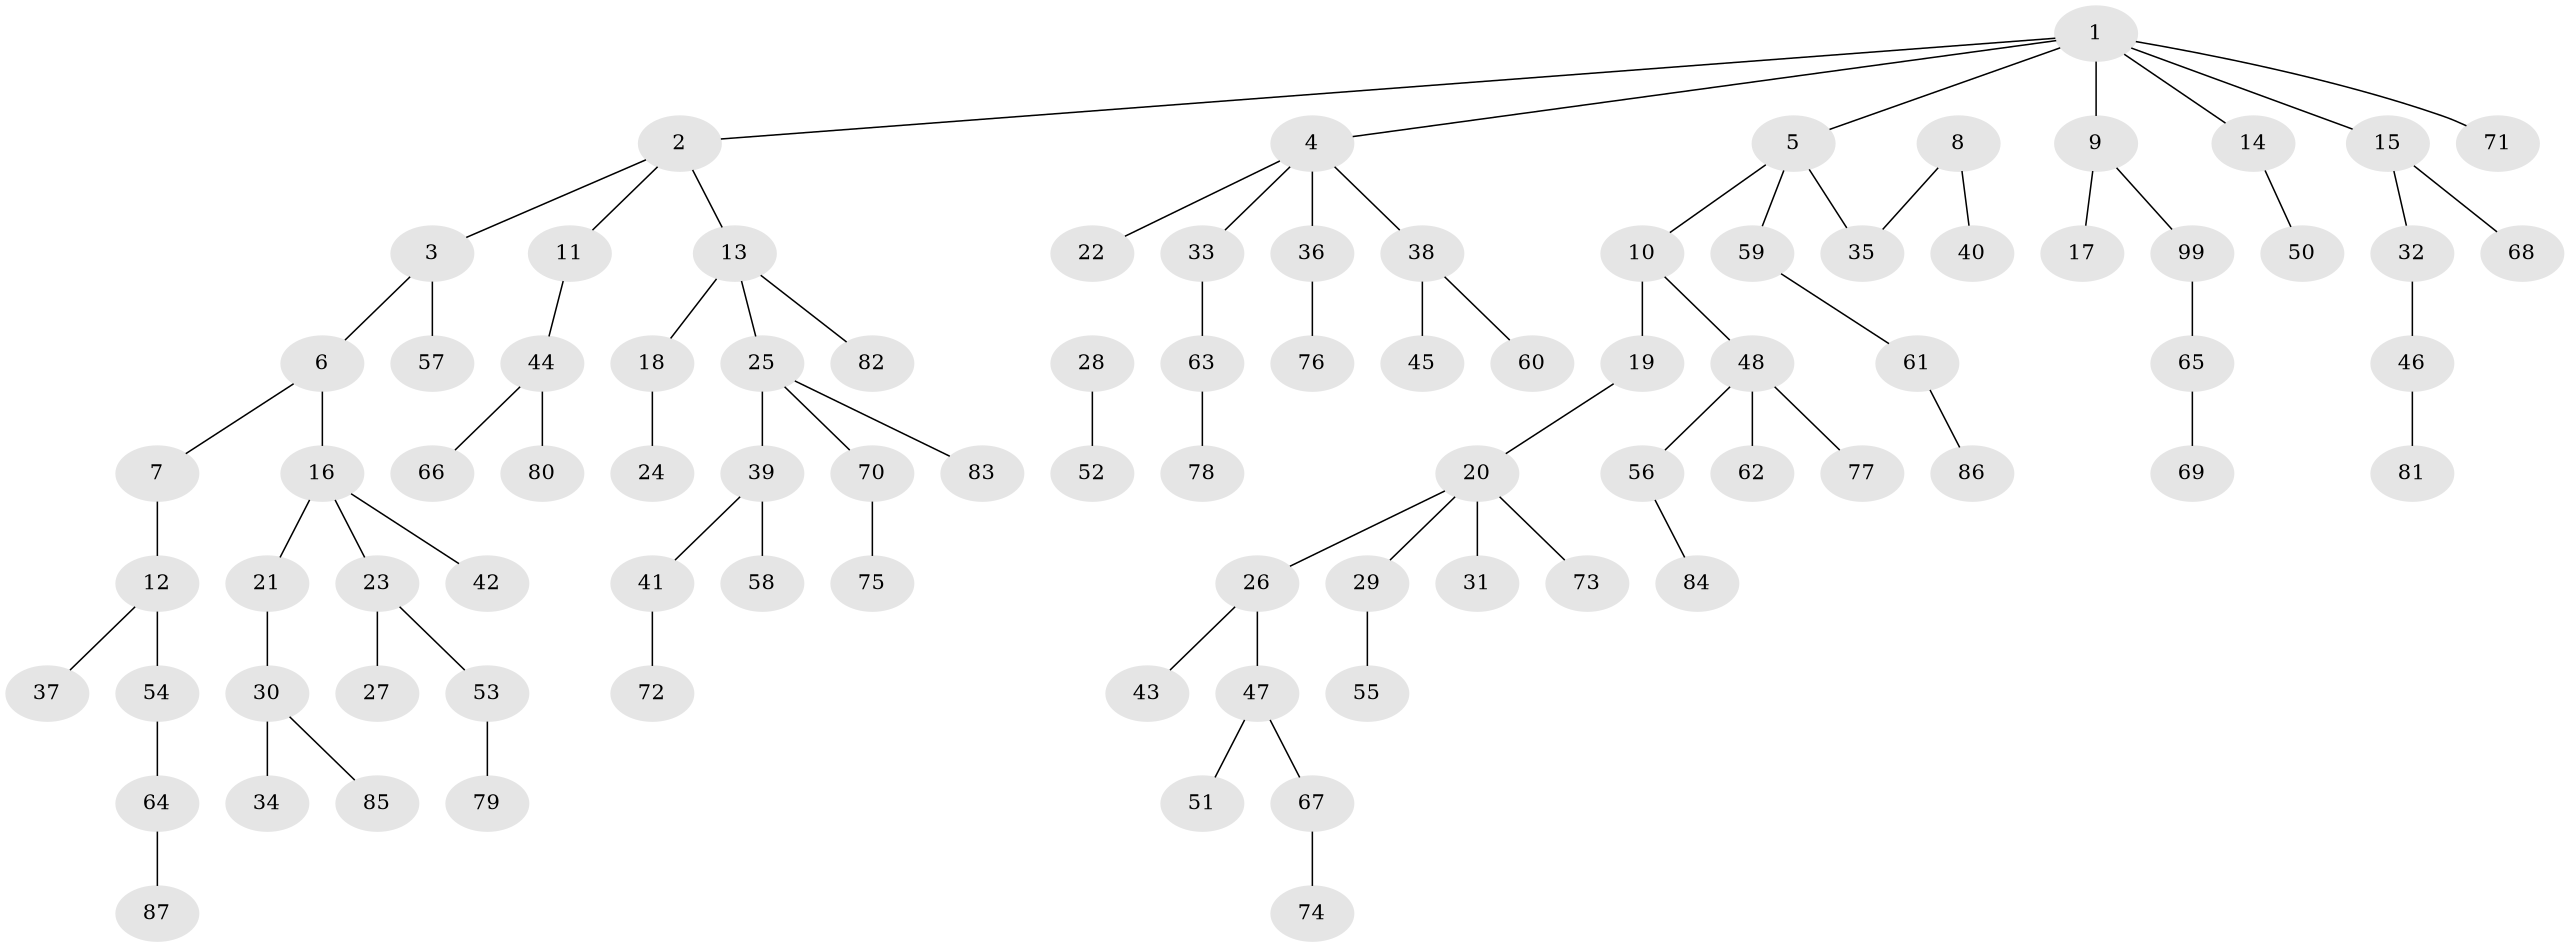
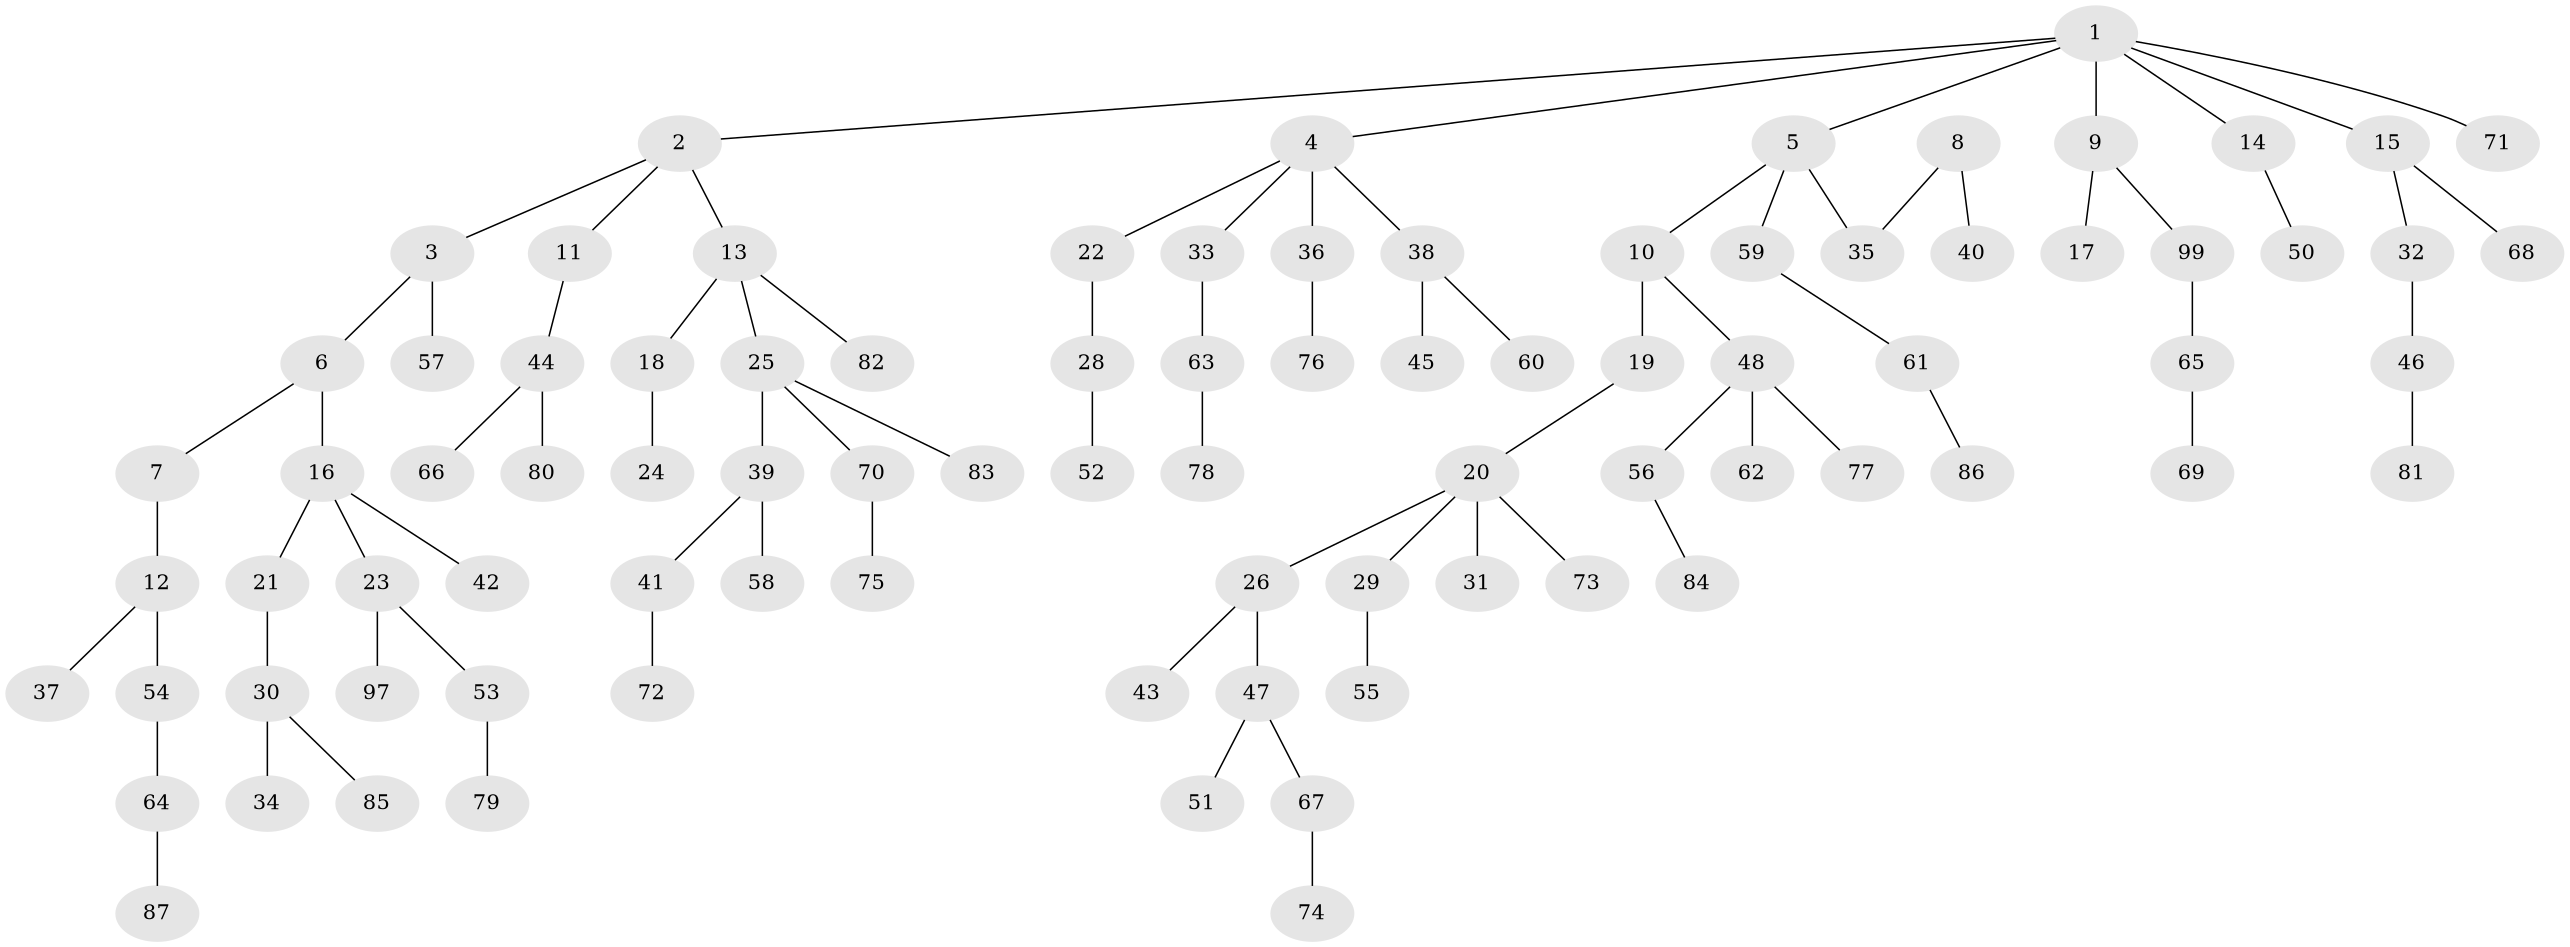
none -> (1092, 309)
(377, 694) -> (377, 694)
